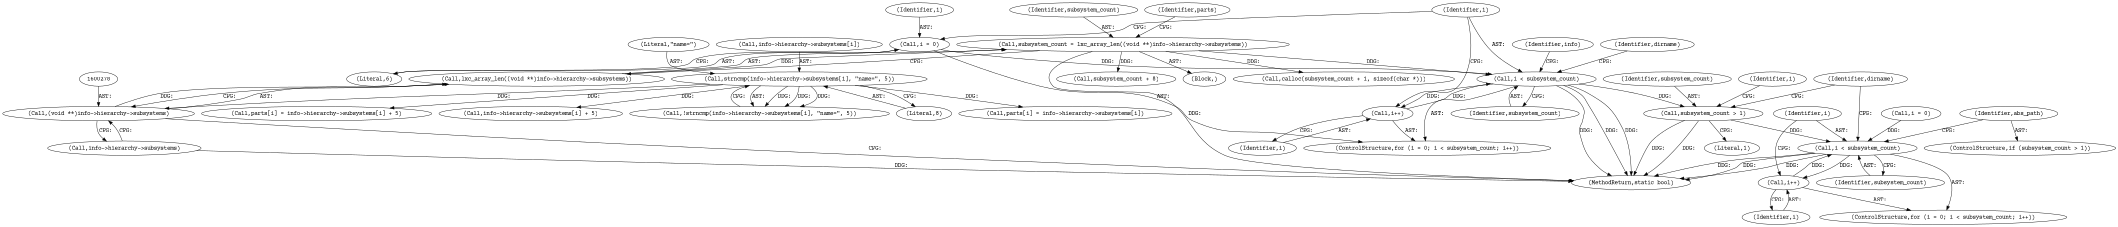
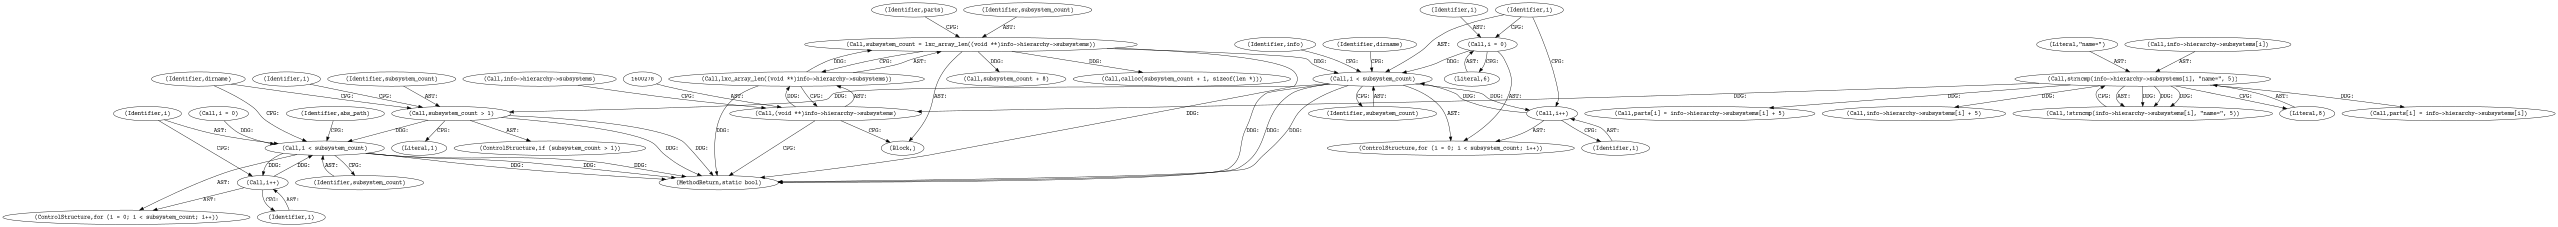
(1344, 79) -> (1182, 79)
(2014, 129) -> (498, 130)
(98, 131) -> (864, 131)
(882, 168) -> (720, 119)
